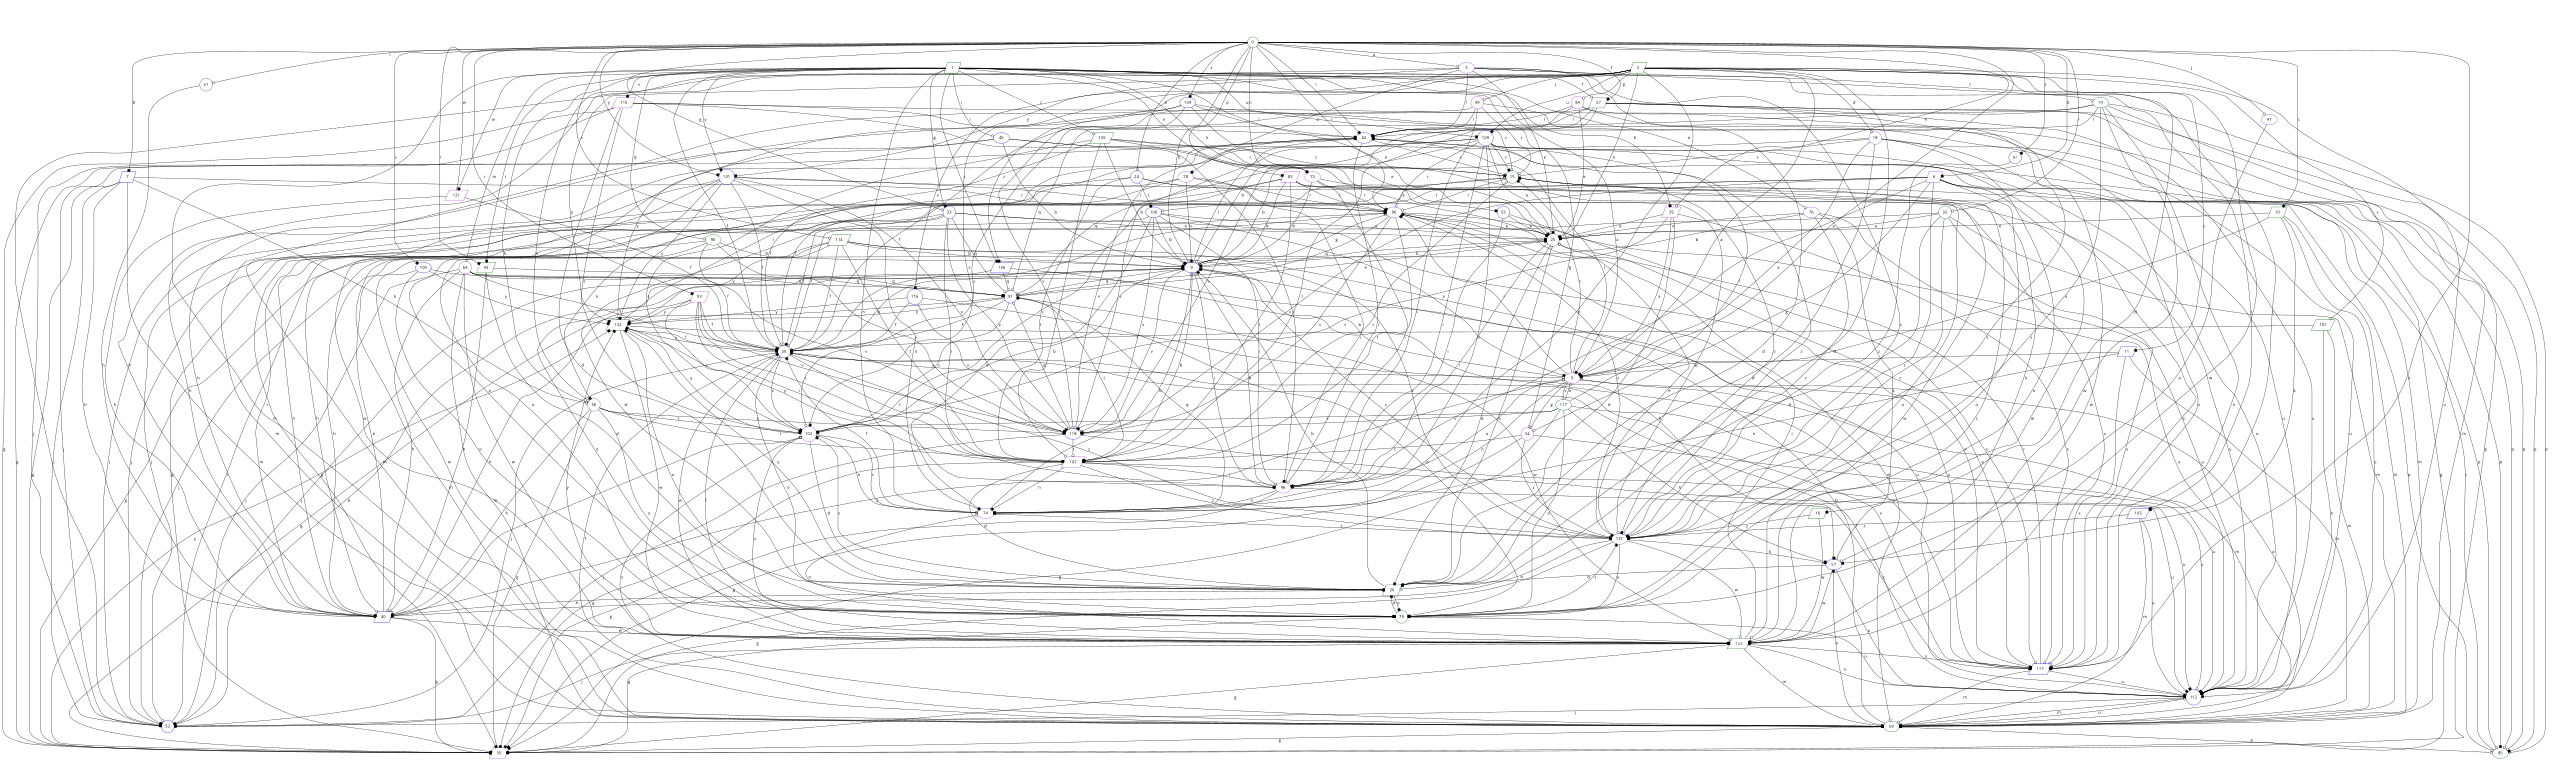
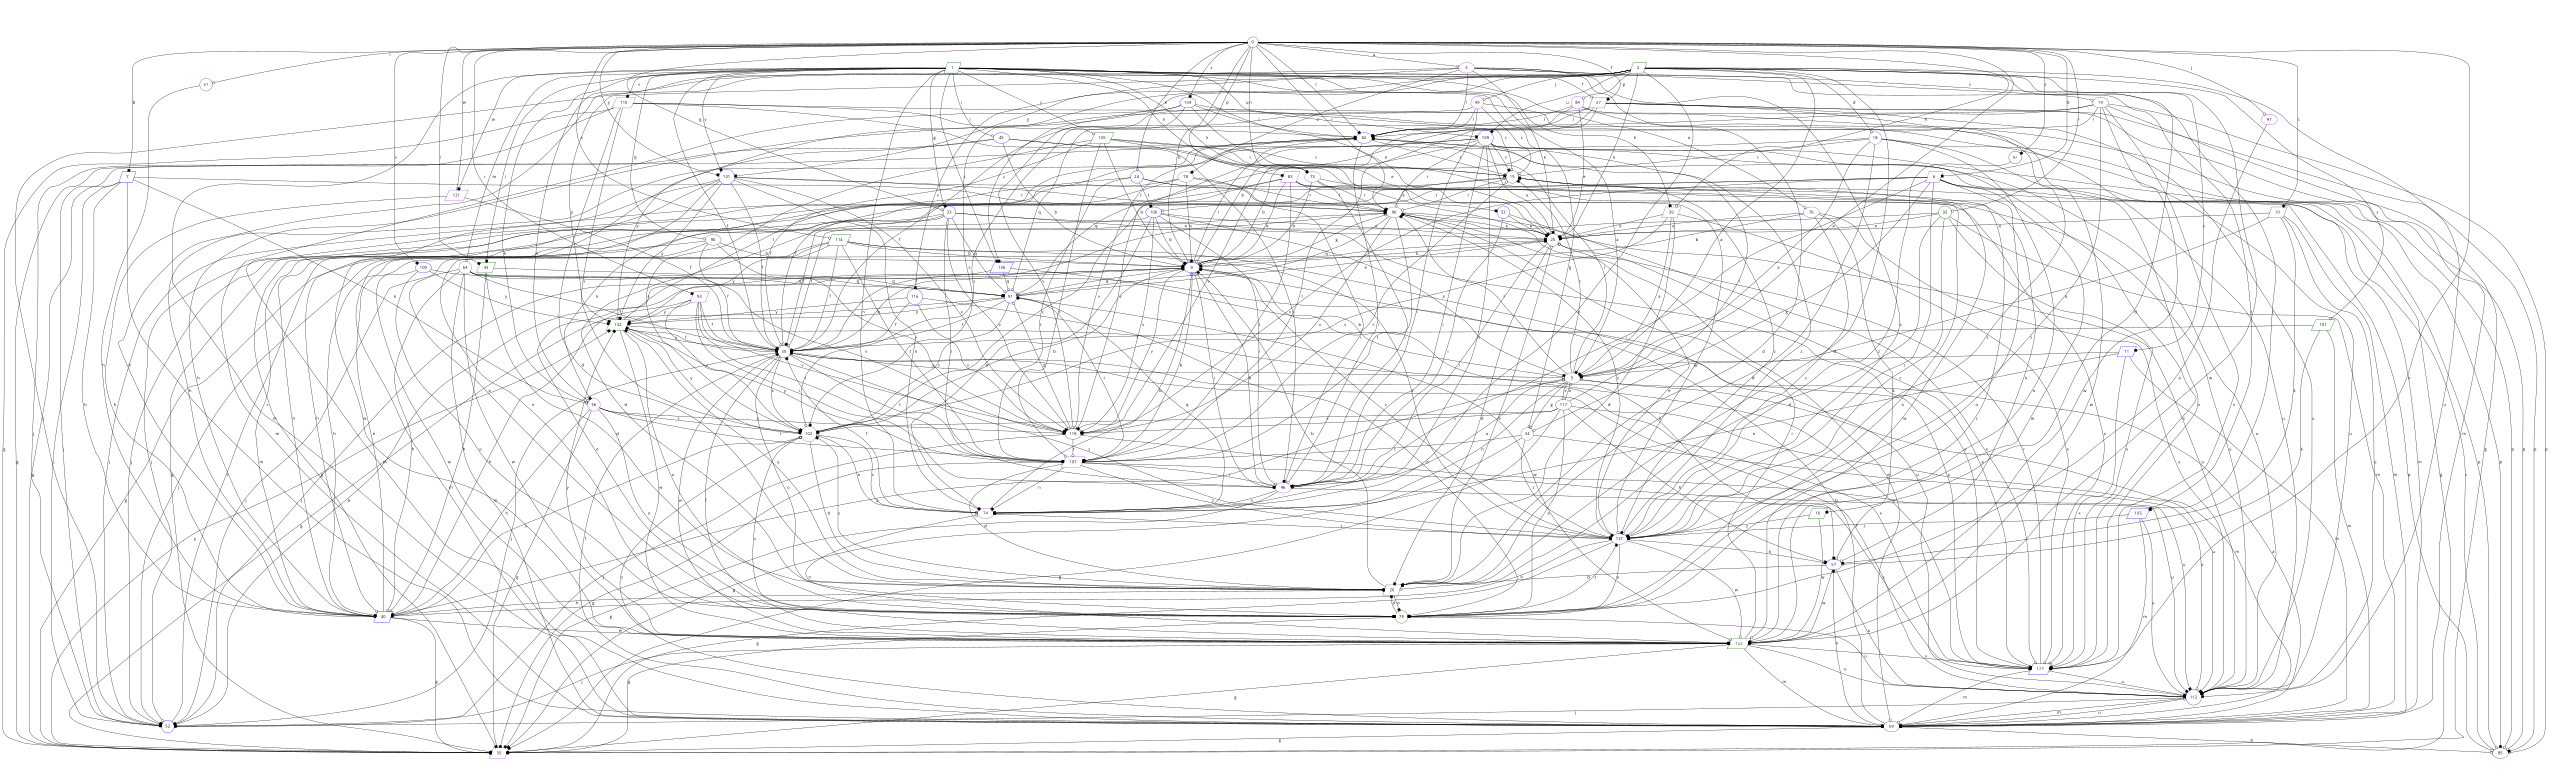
(2330, 552) -> (2163, 530)
